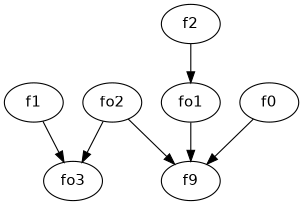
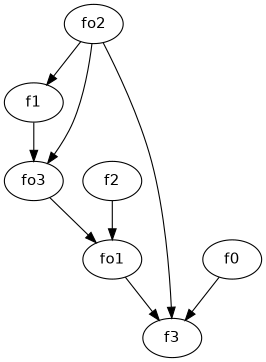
none -> (67, 59)
(191, 181) -> (172, 338)
none -> (69, 216)
